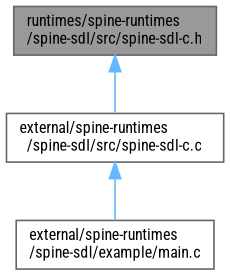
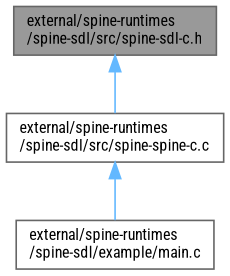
(115, 31) -> (115, 31)
(115, 138) -> (115, 138)
